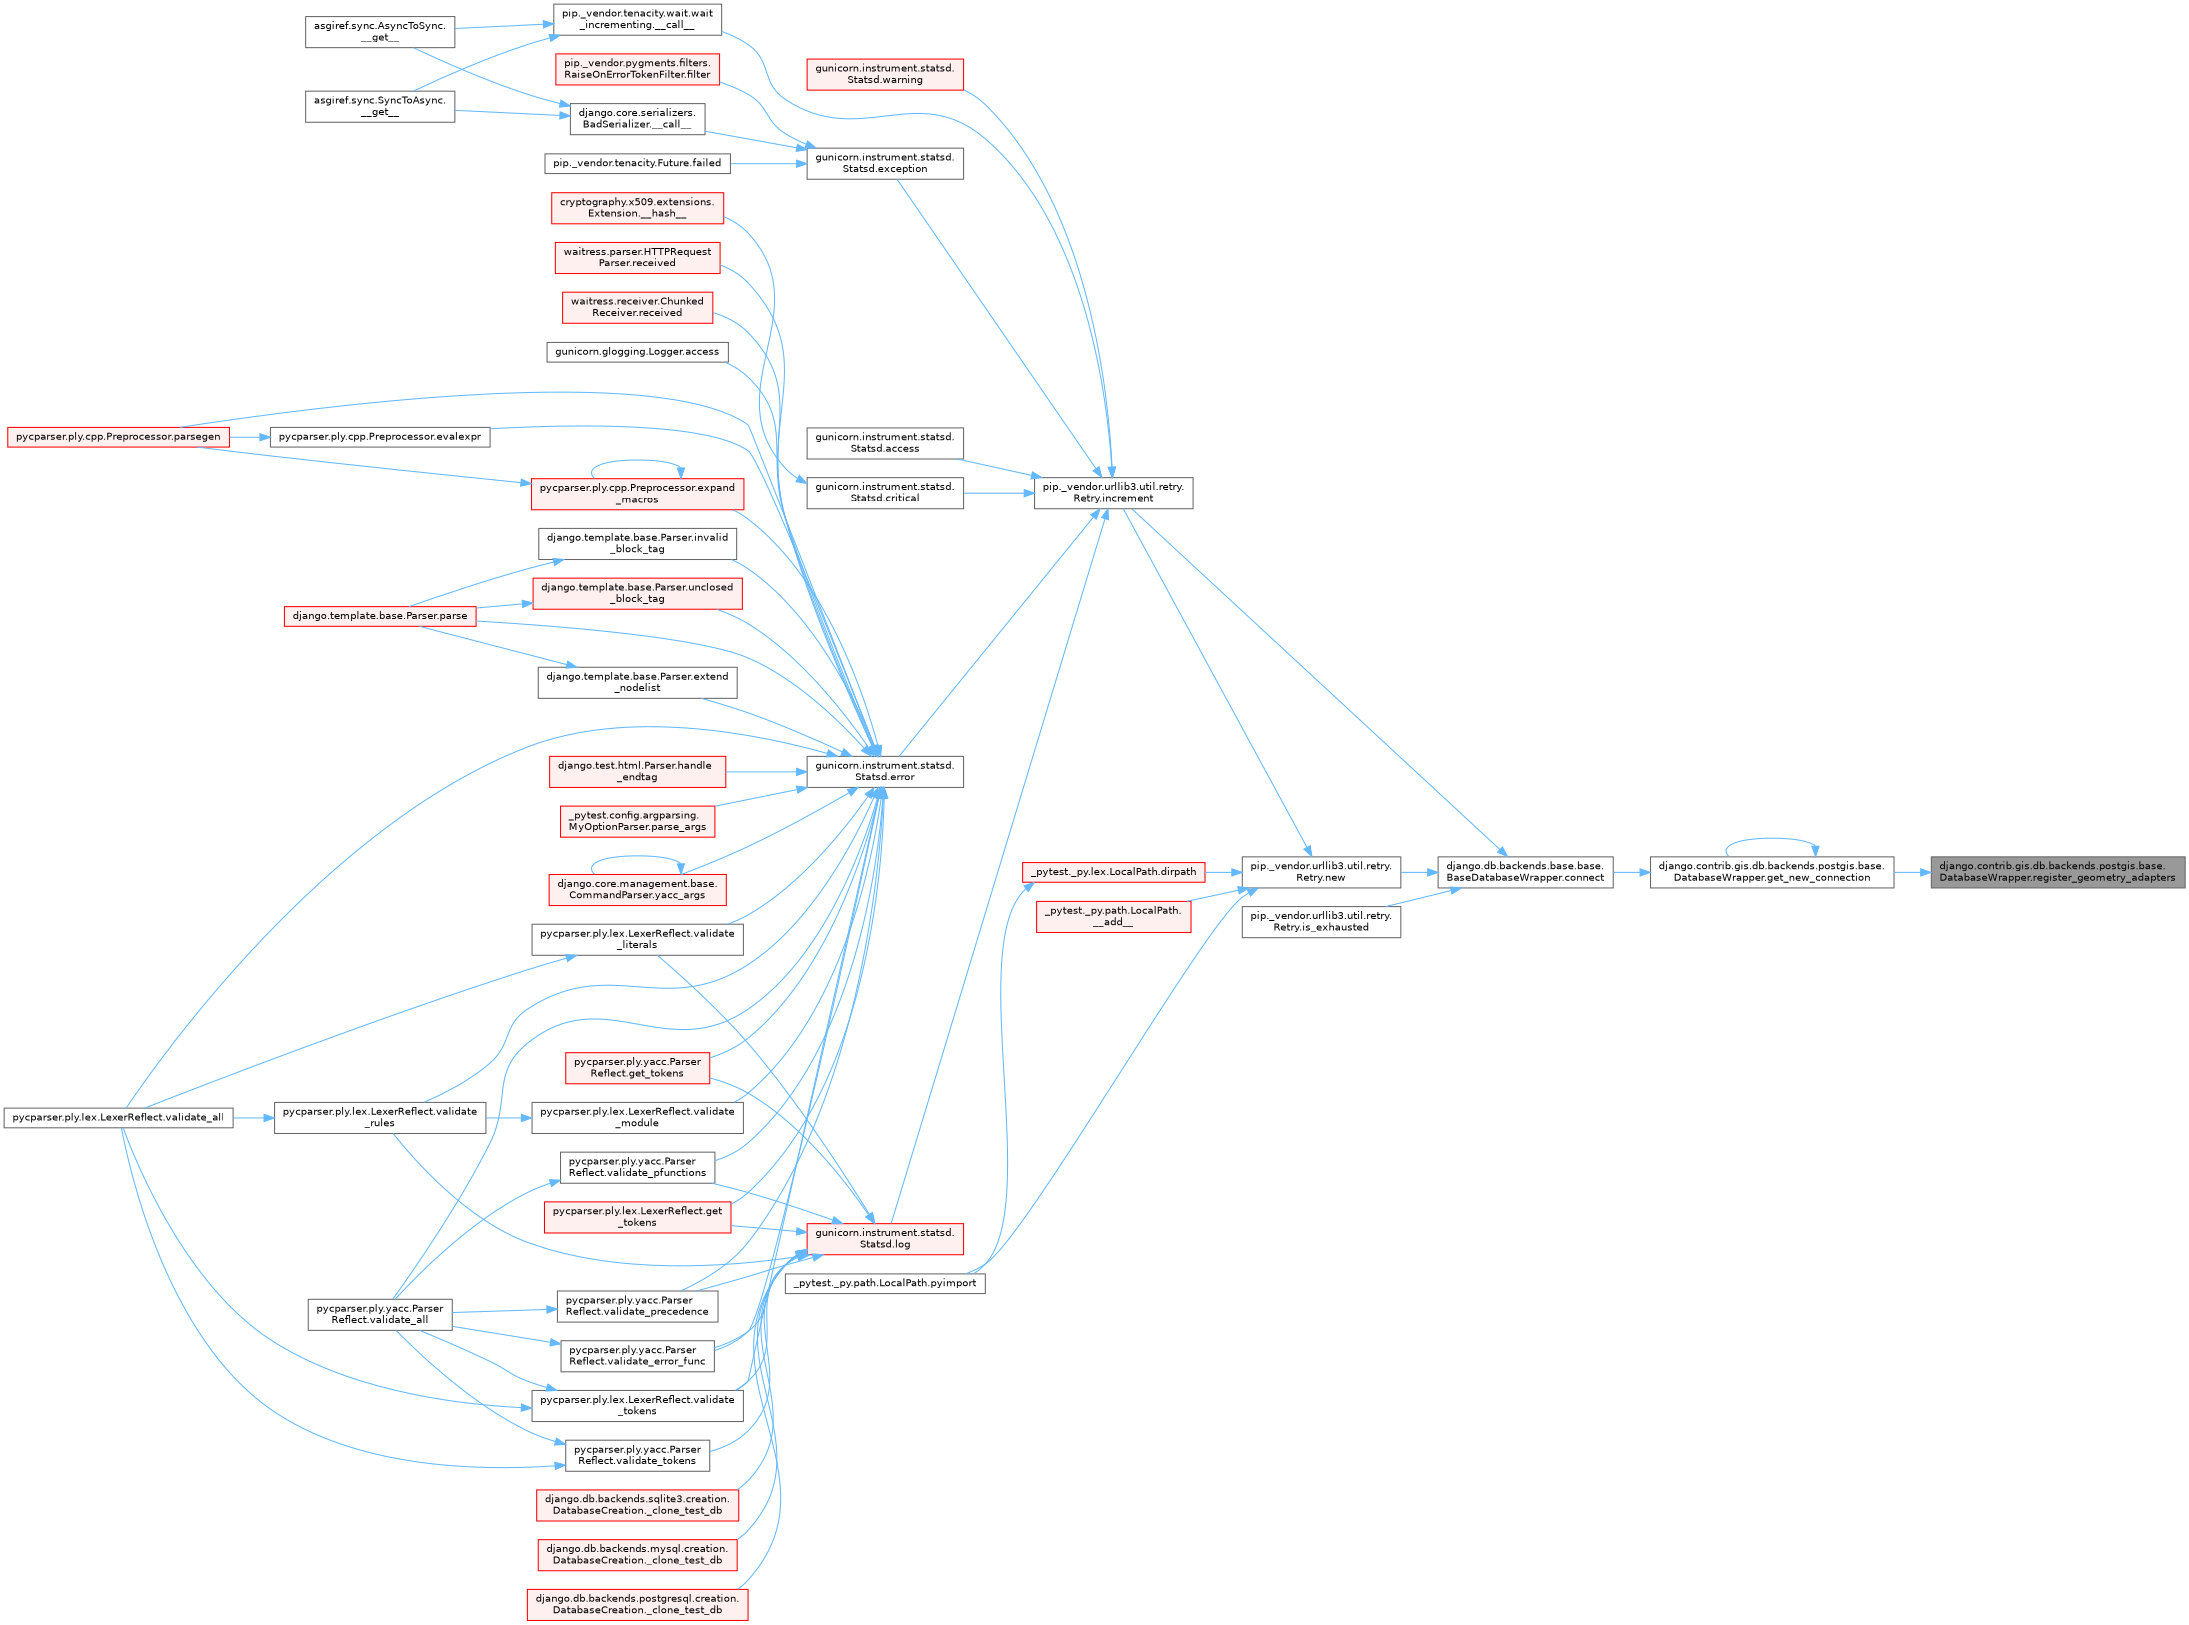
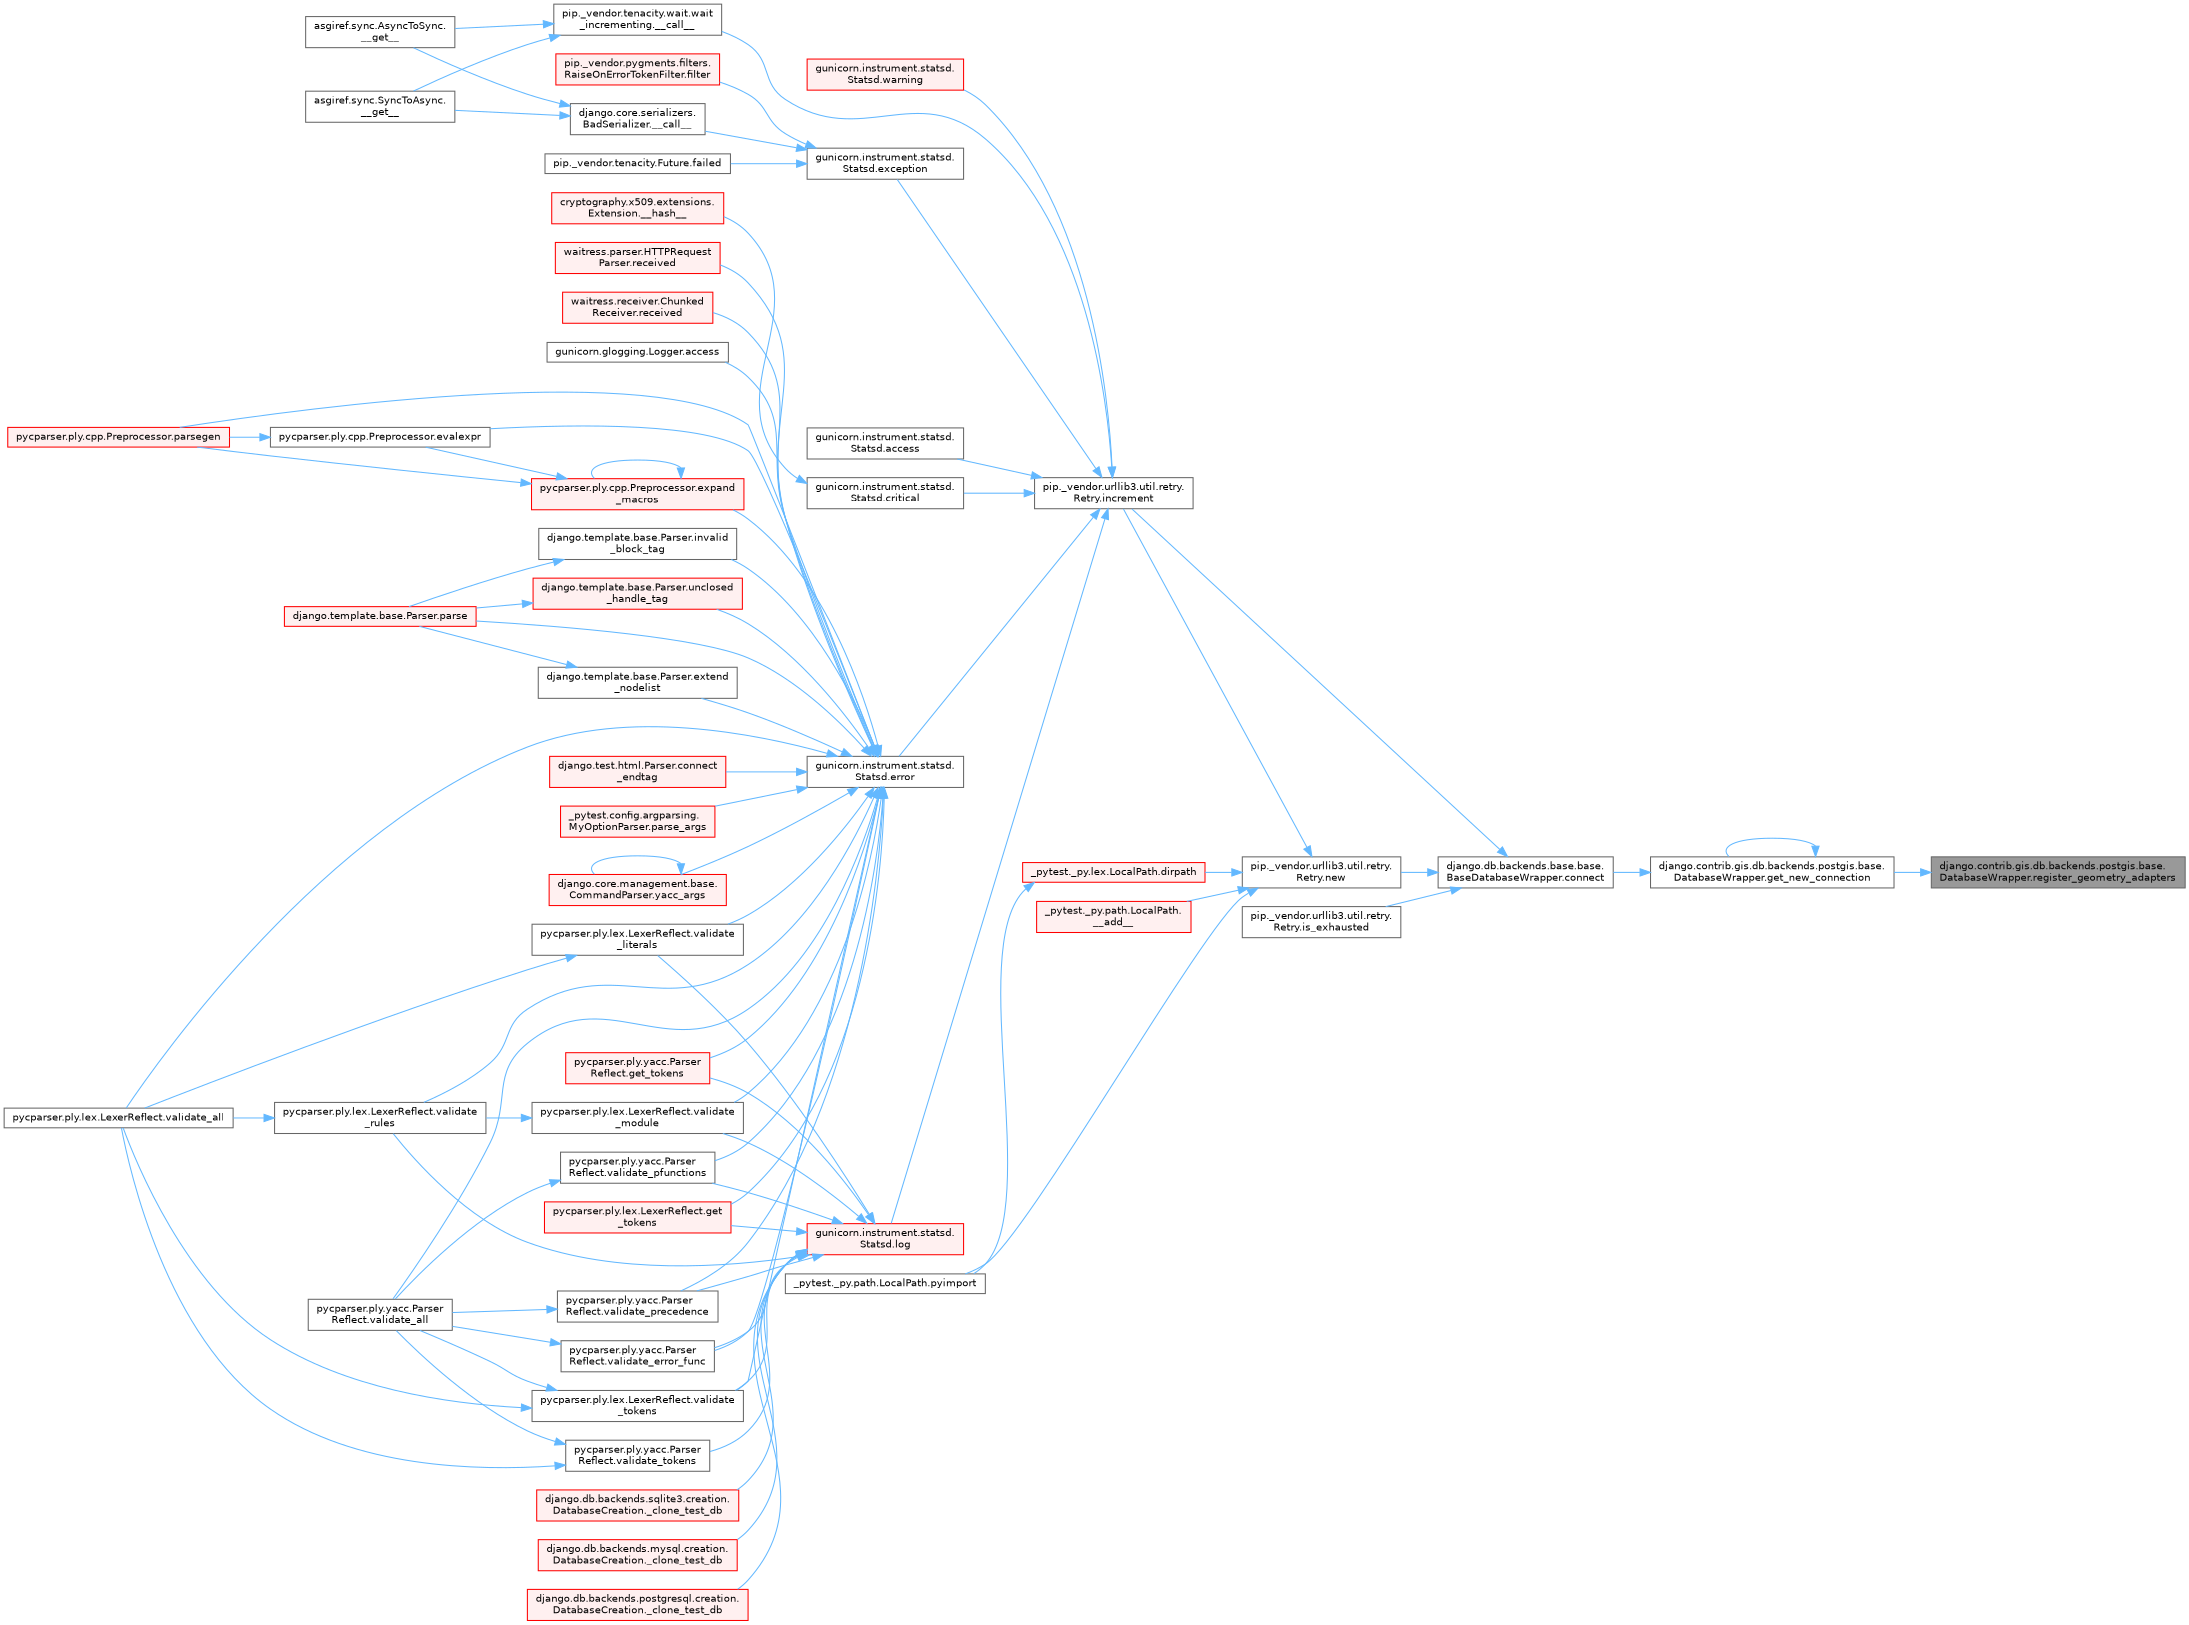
none -> (491, 462)
(638, 594) -> (638, 594)
(638, 772) -> (638, 772)
none -> (801, 1173)
